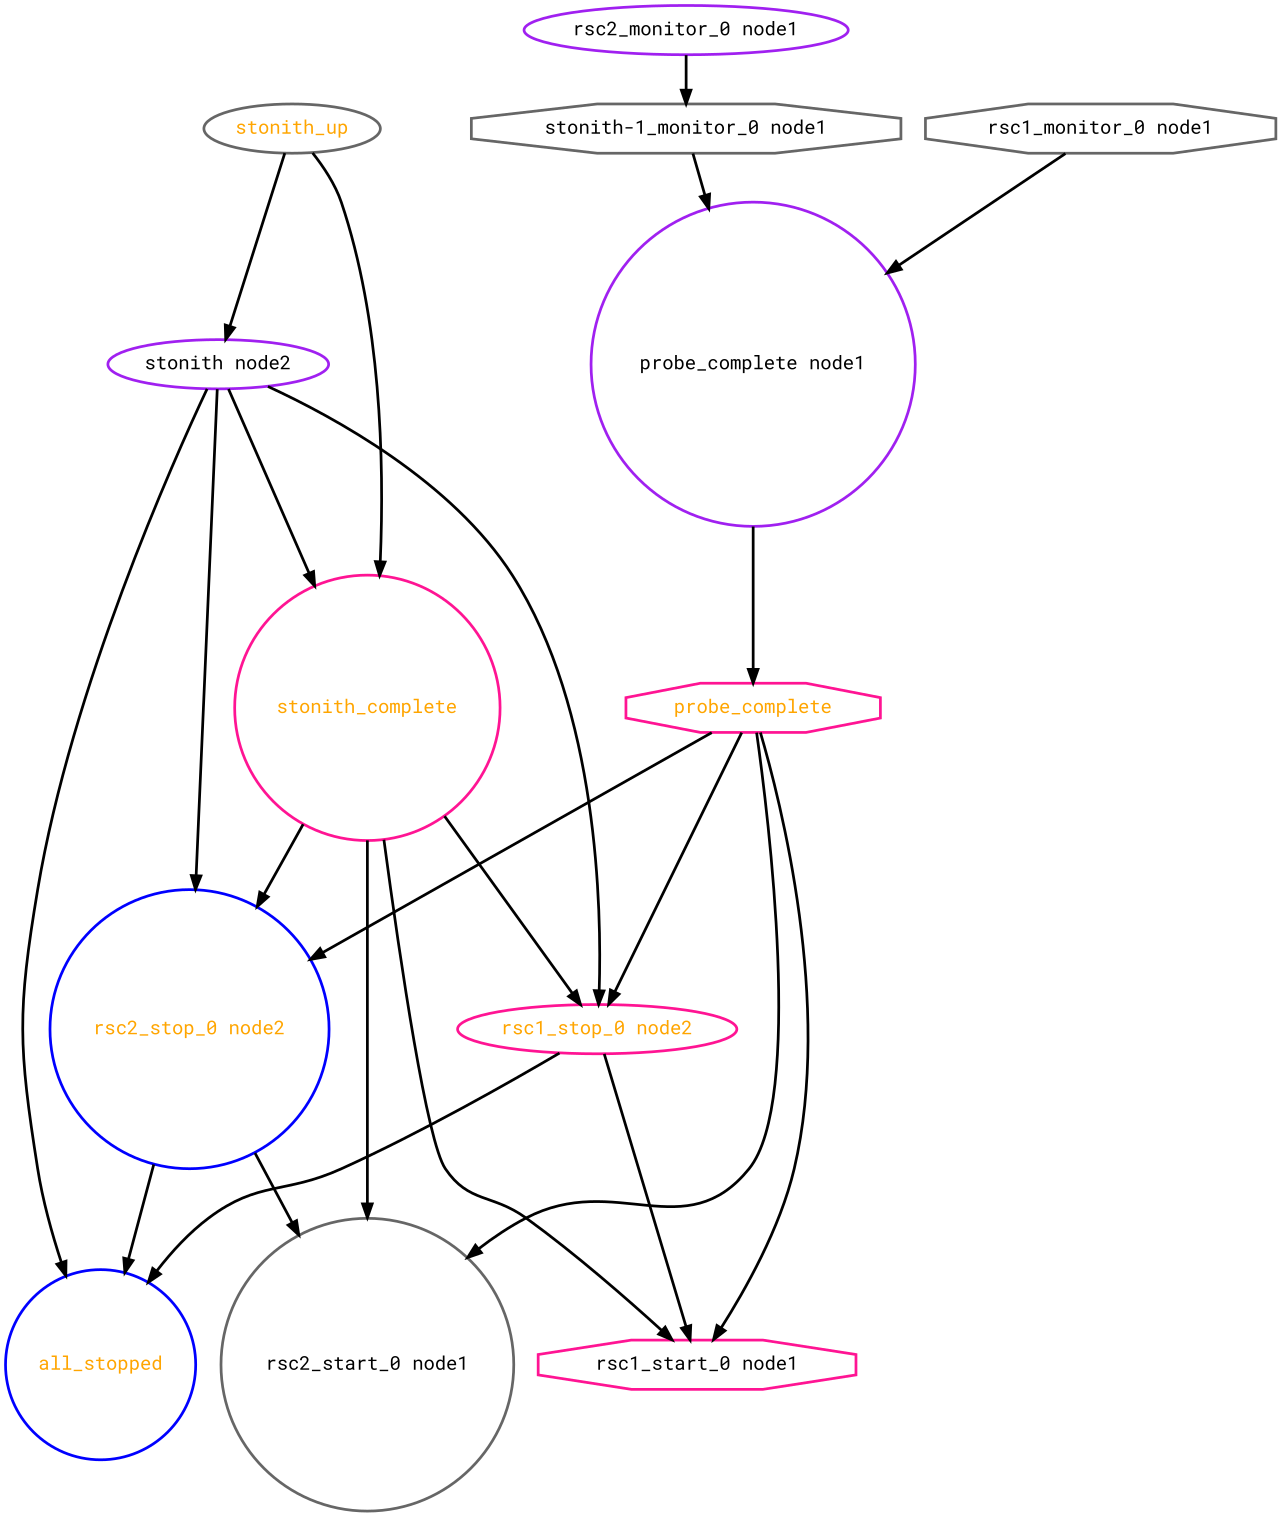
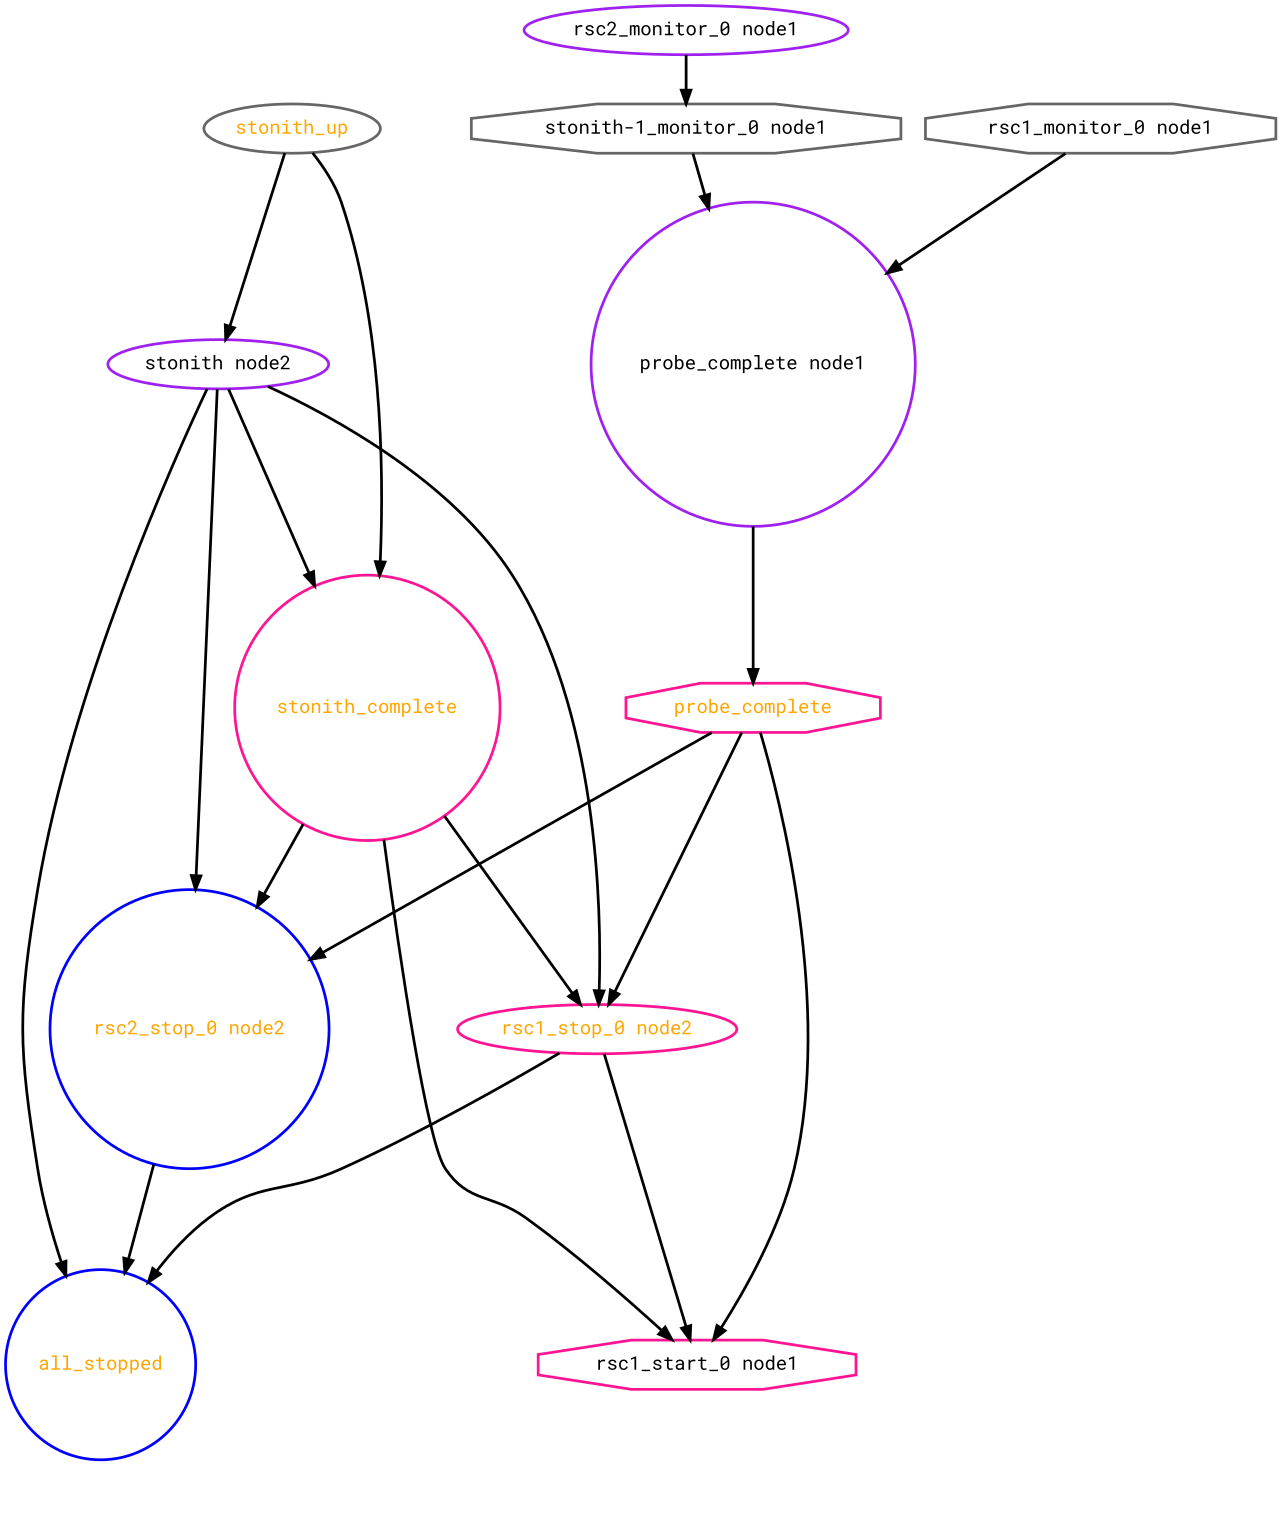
(367, 1365) -> none
